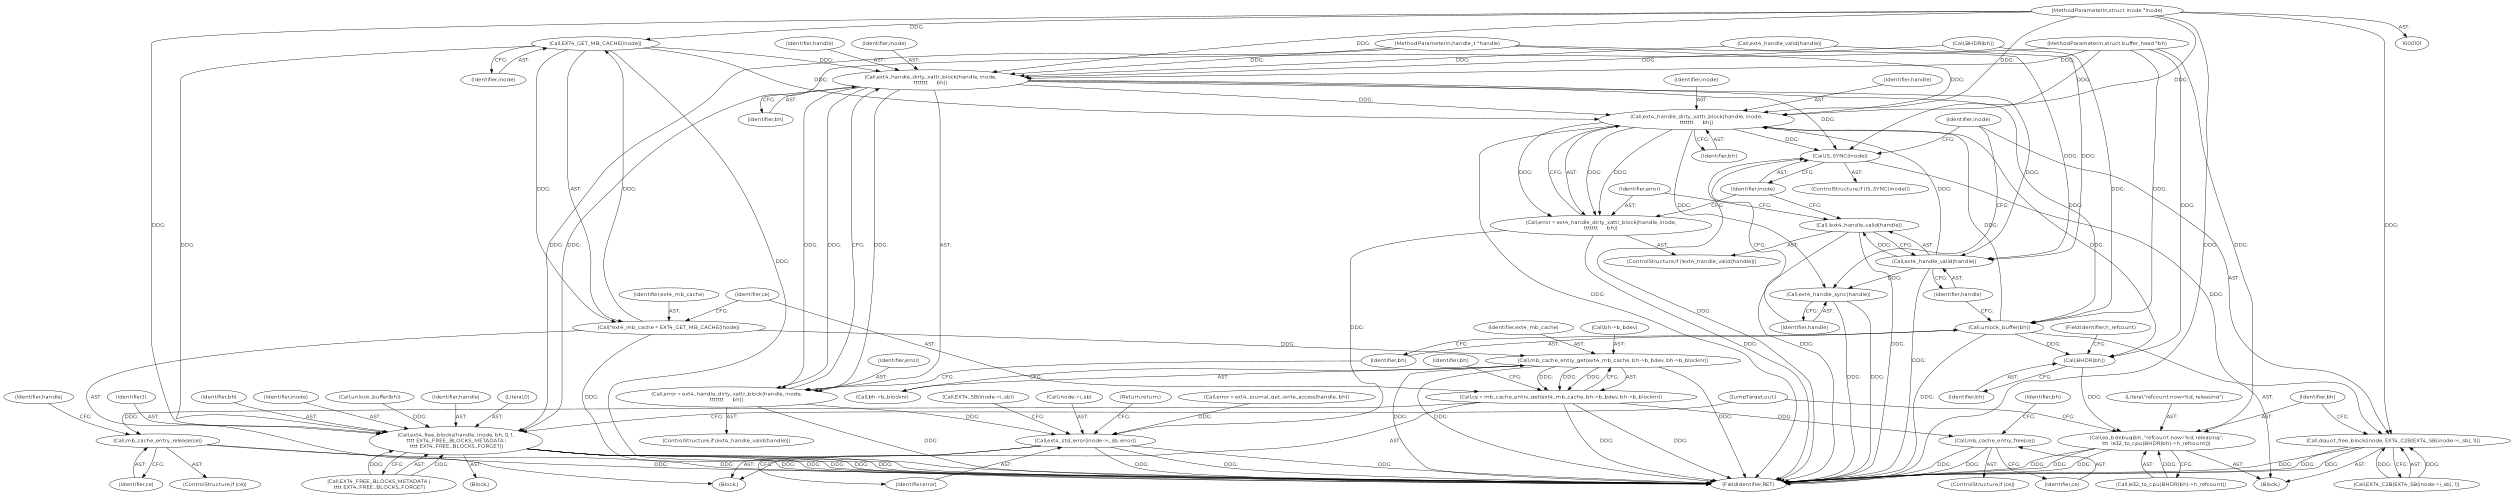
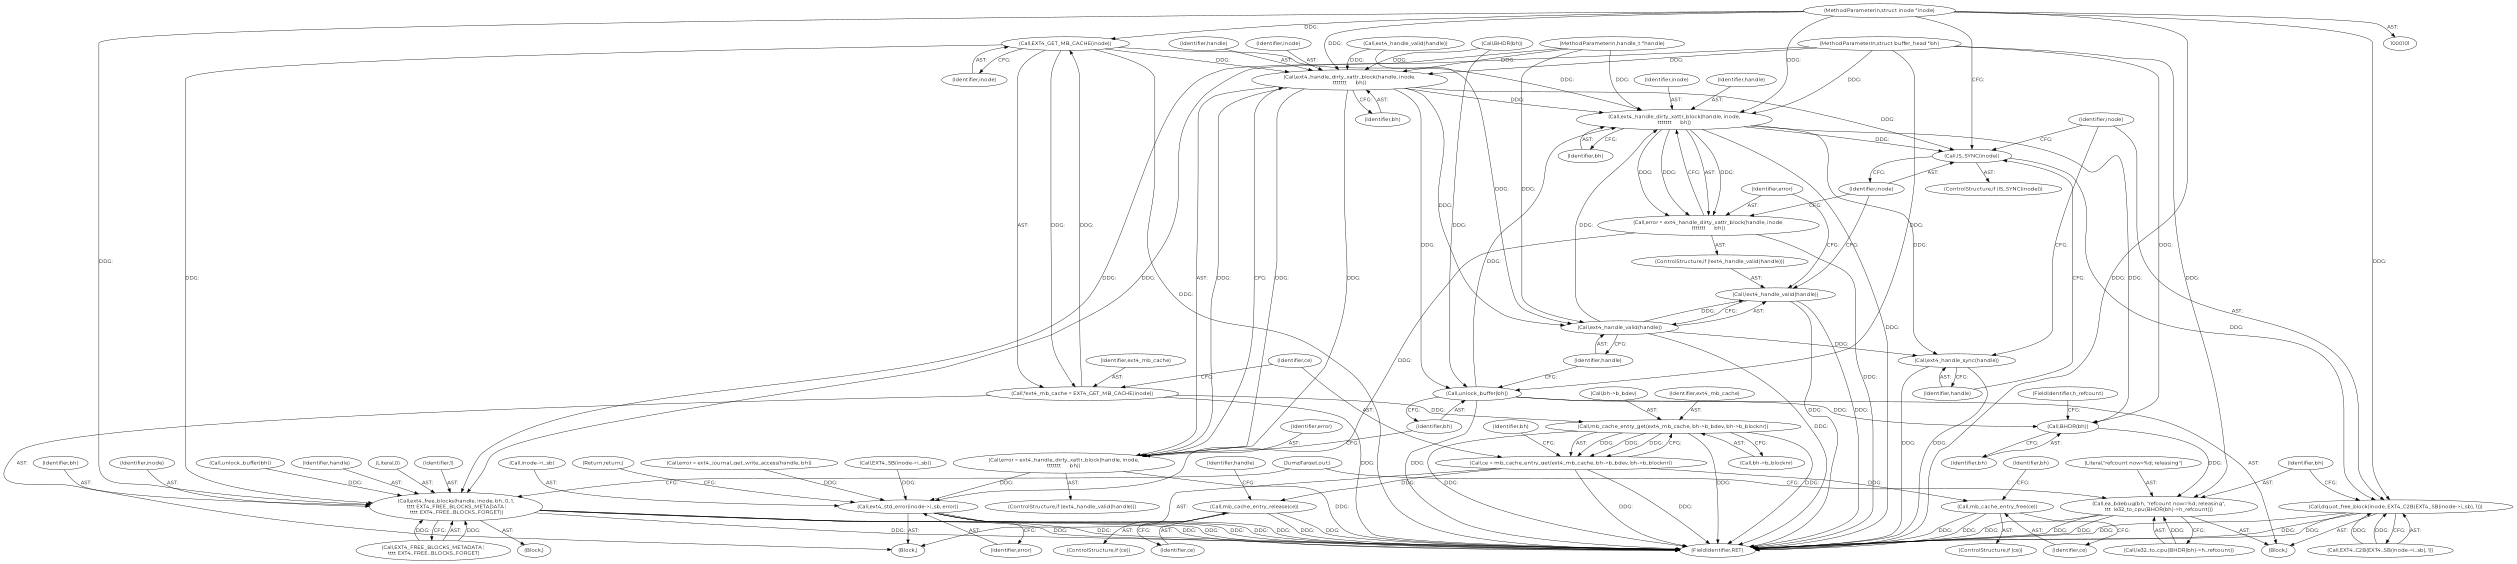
(2182, 80) -> (1979, 80)
(1784, 243) -> (1746, 277)
(1626, 283) -> none
(1039, 417) -> (910, 483)
